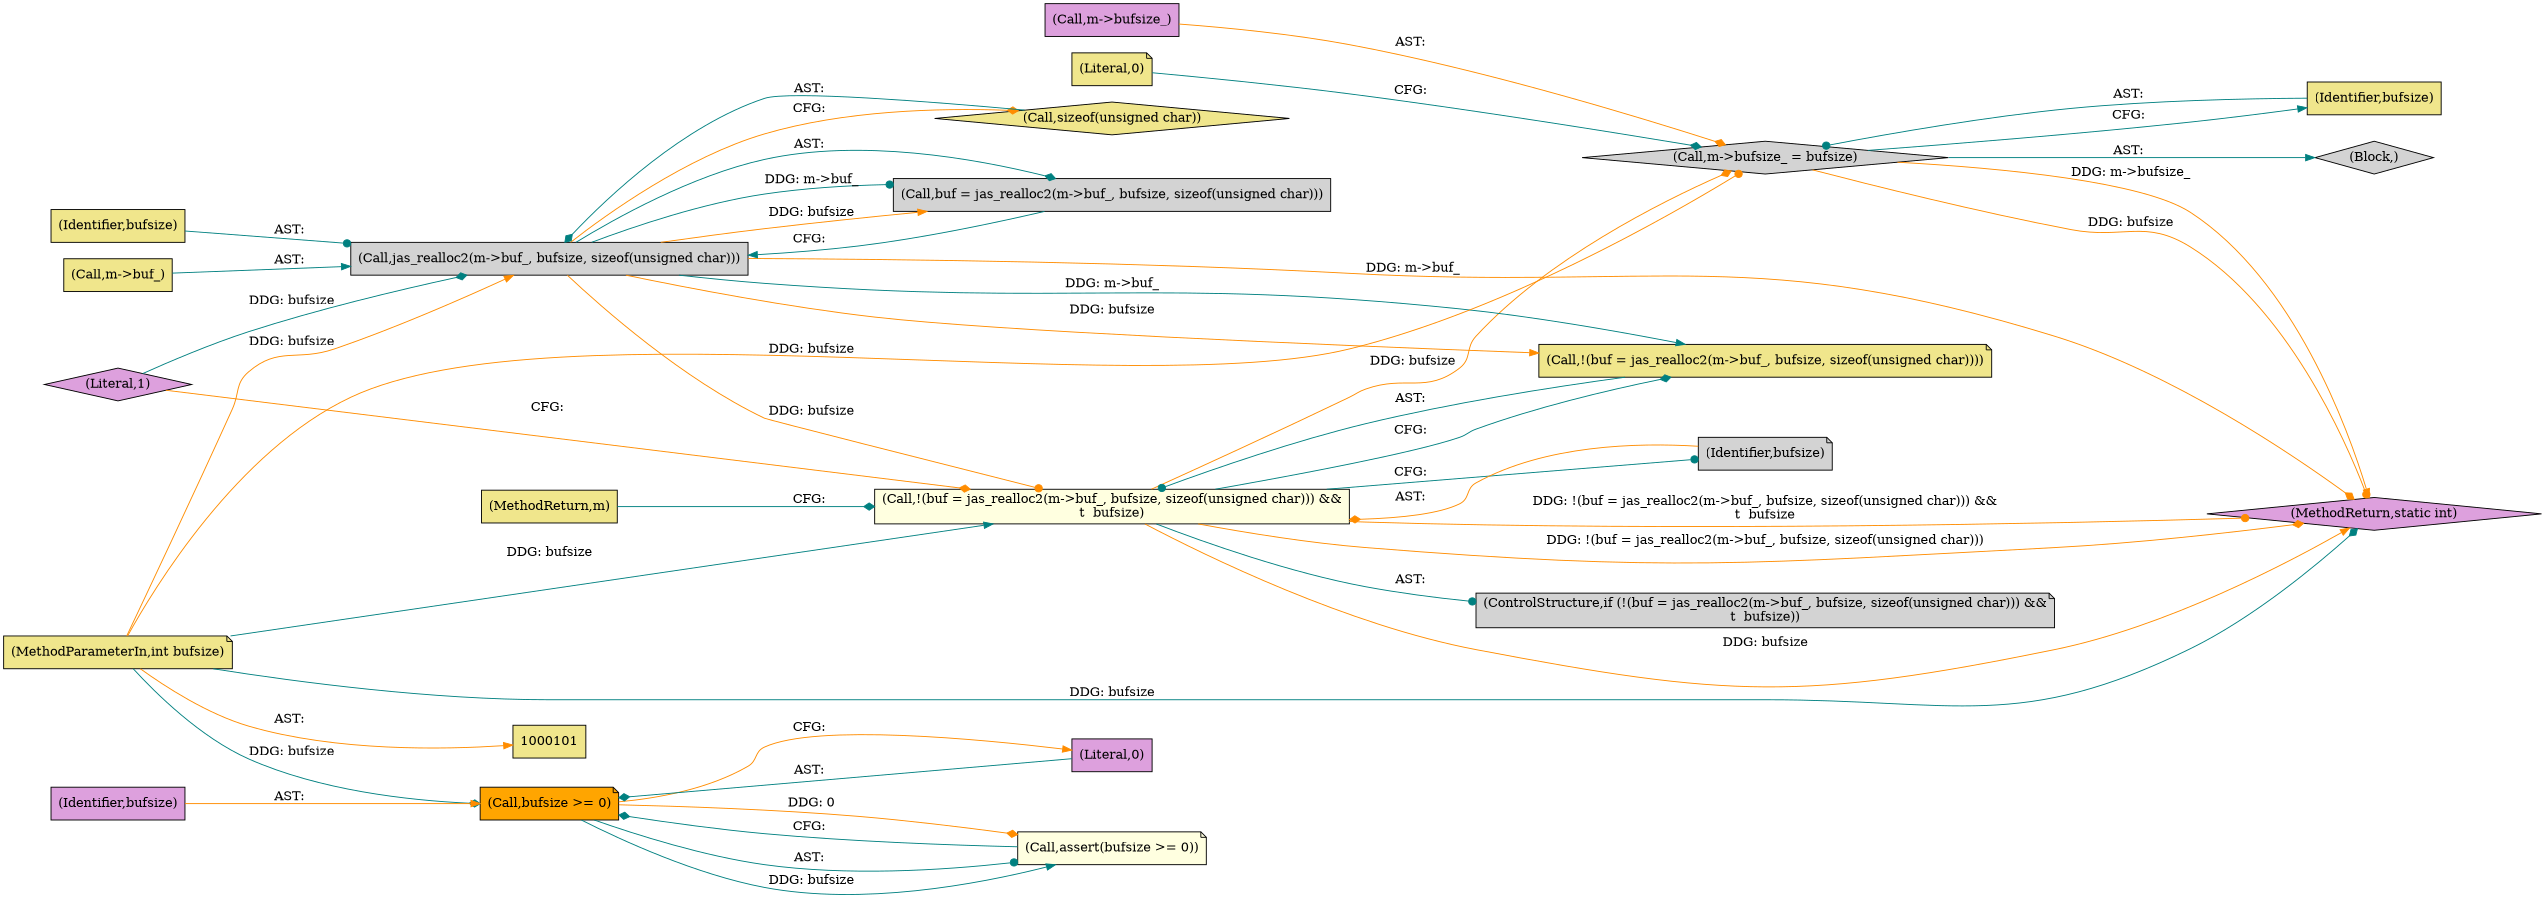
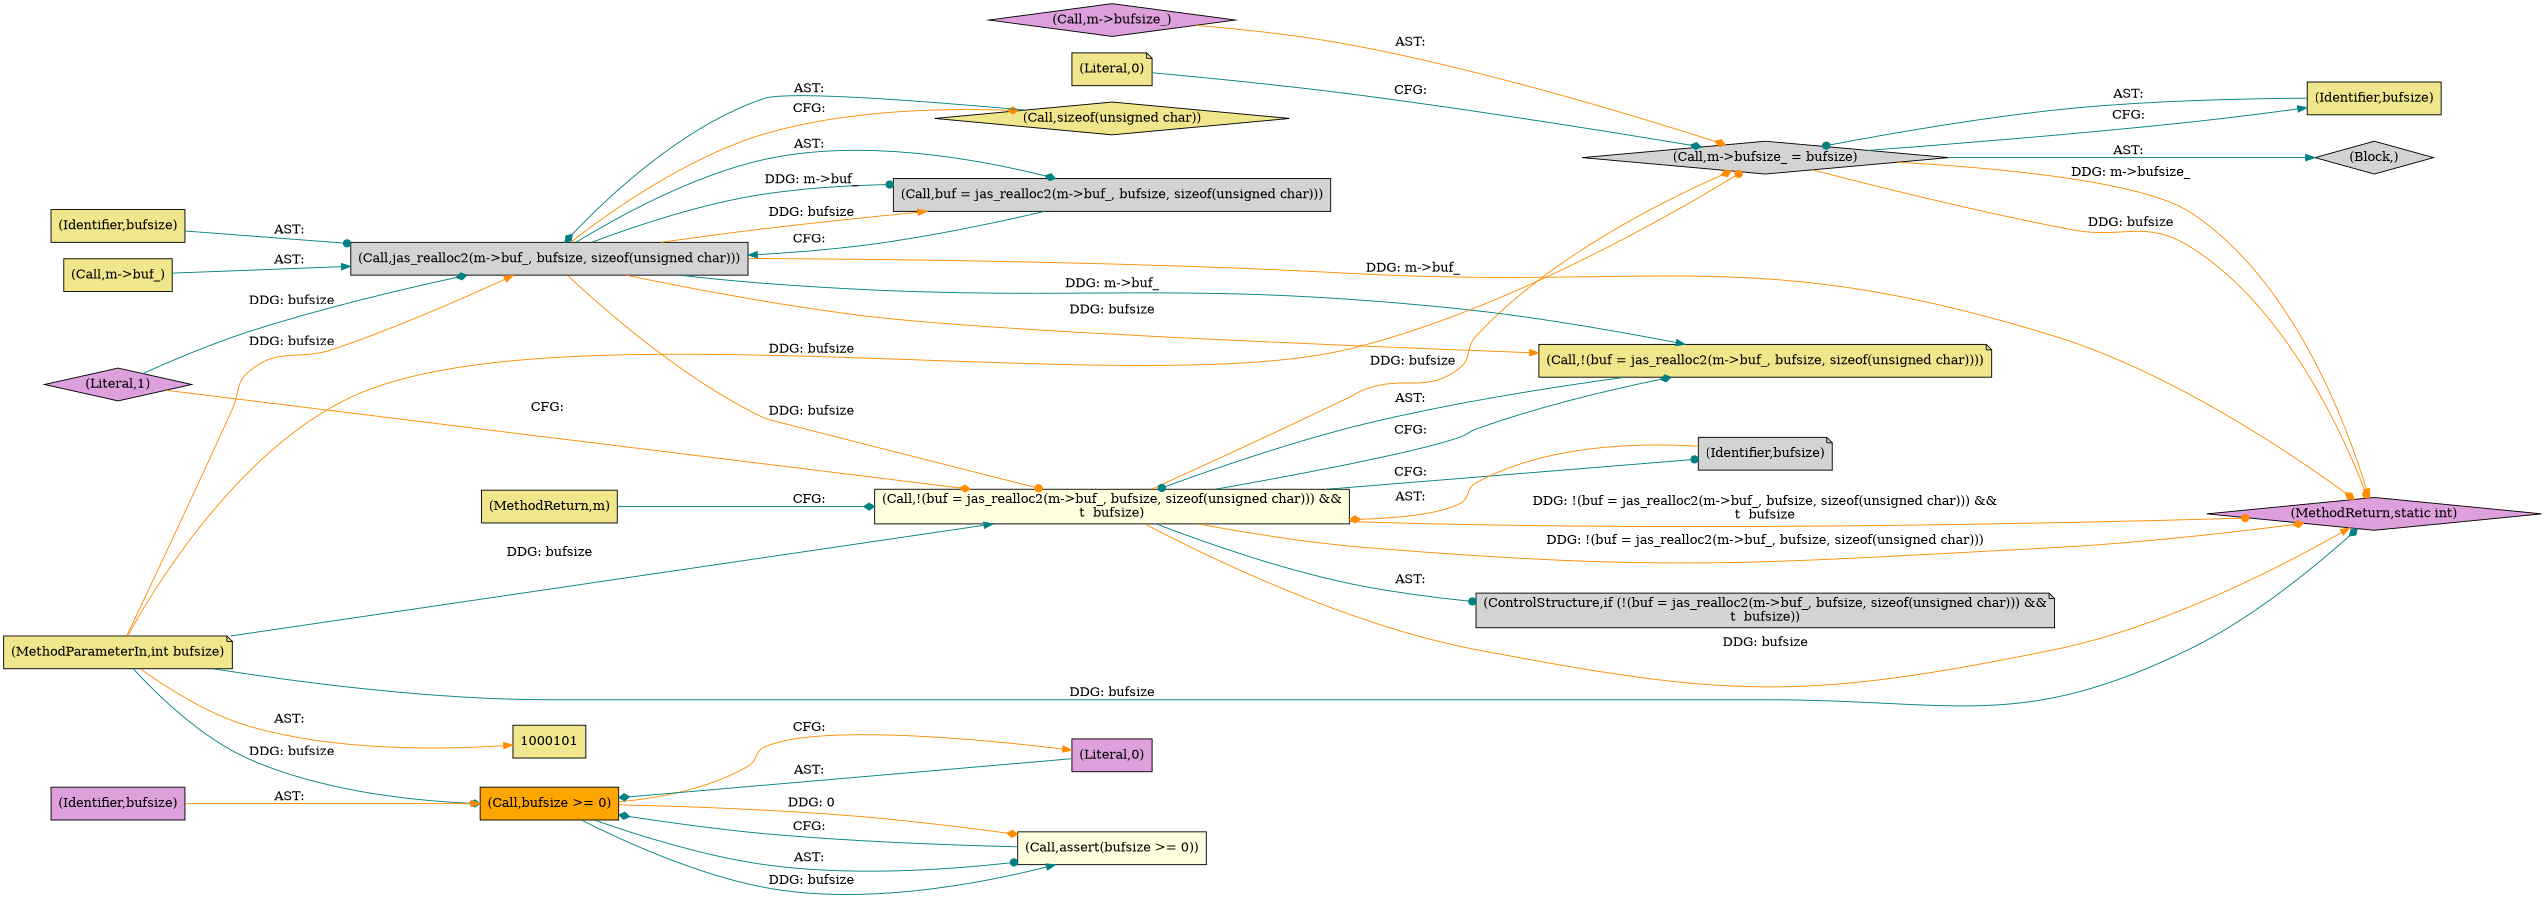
(1112, 20) -> (1112, 20)
(549, 804) -> (549, 804)
(1112, 848) -> (1112, 848)
